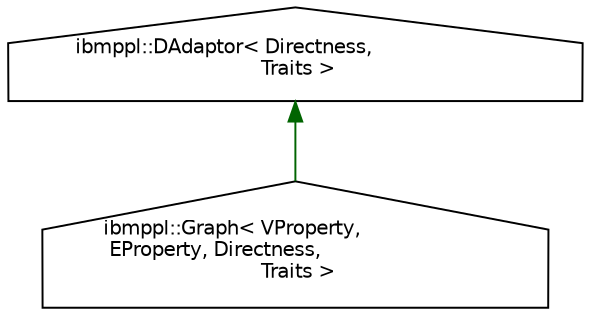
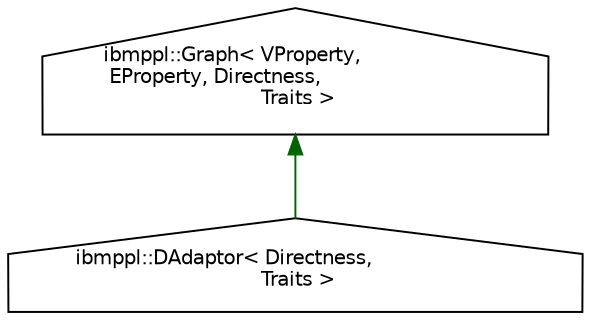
(295, 151) -> (295, 187)
